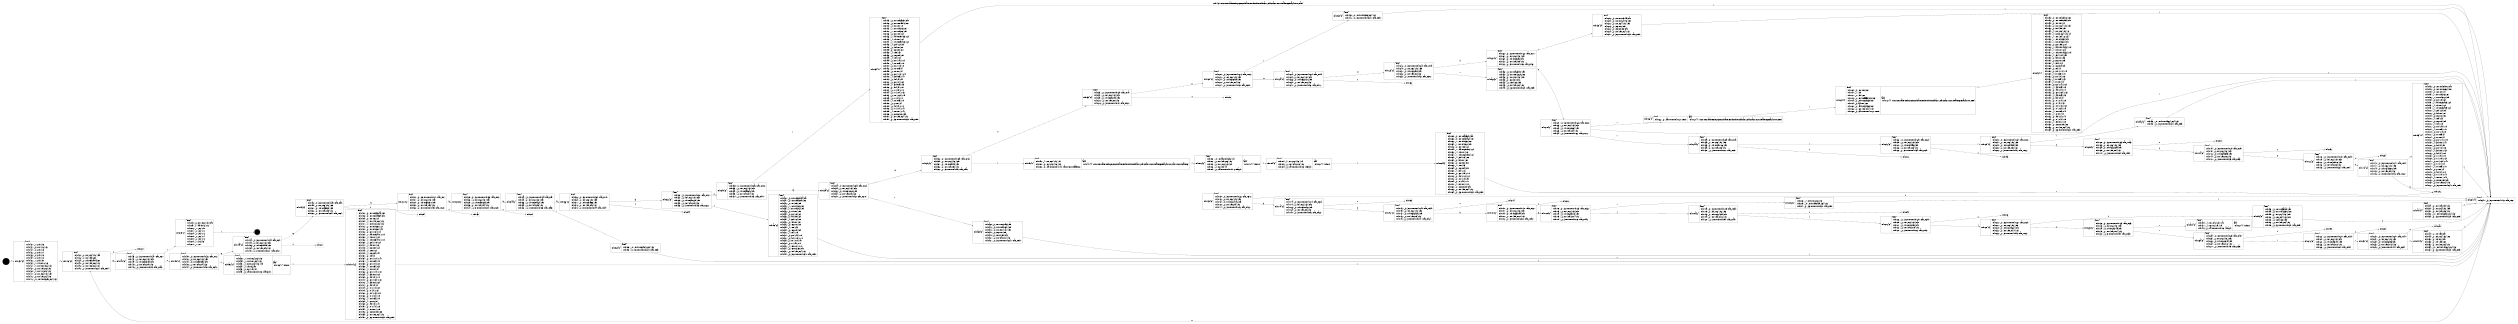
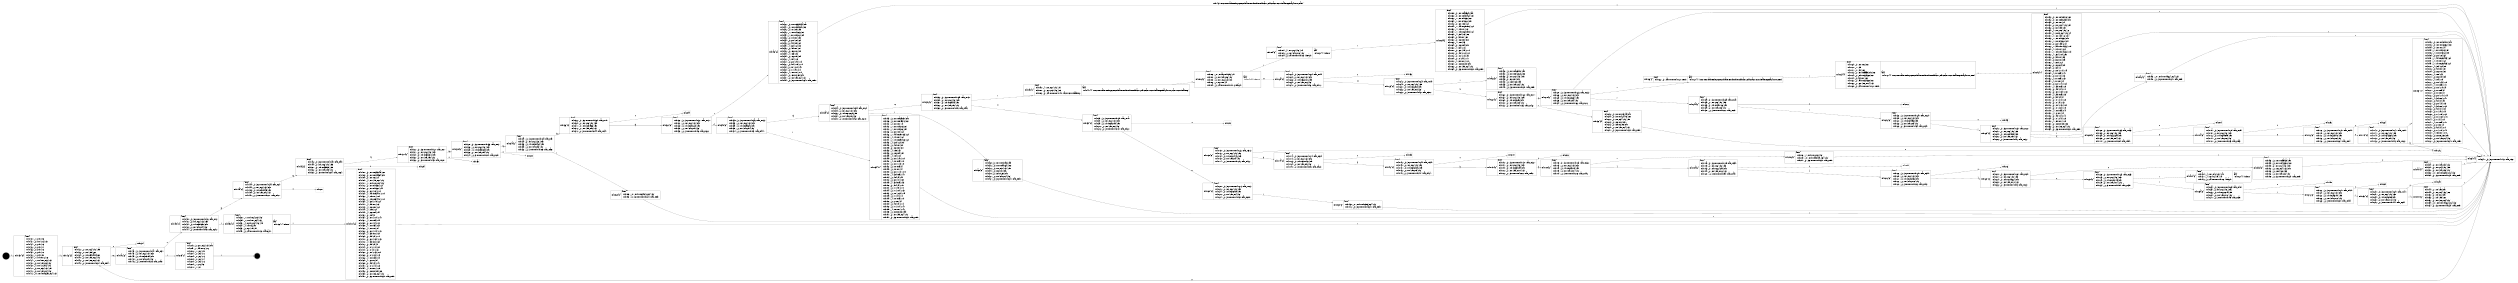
(1263, 79) -> (1267, 79)
